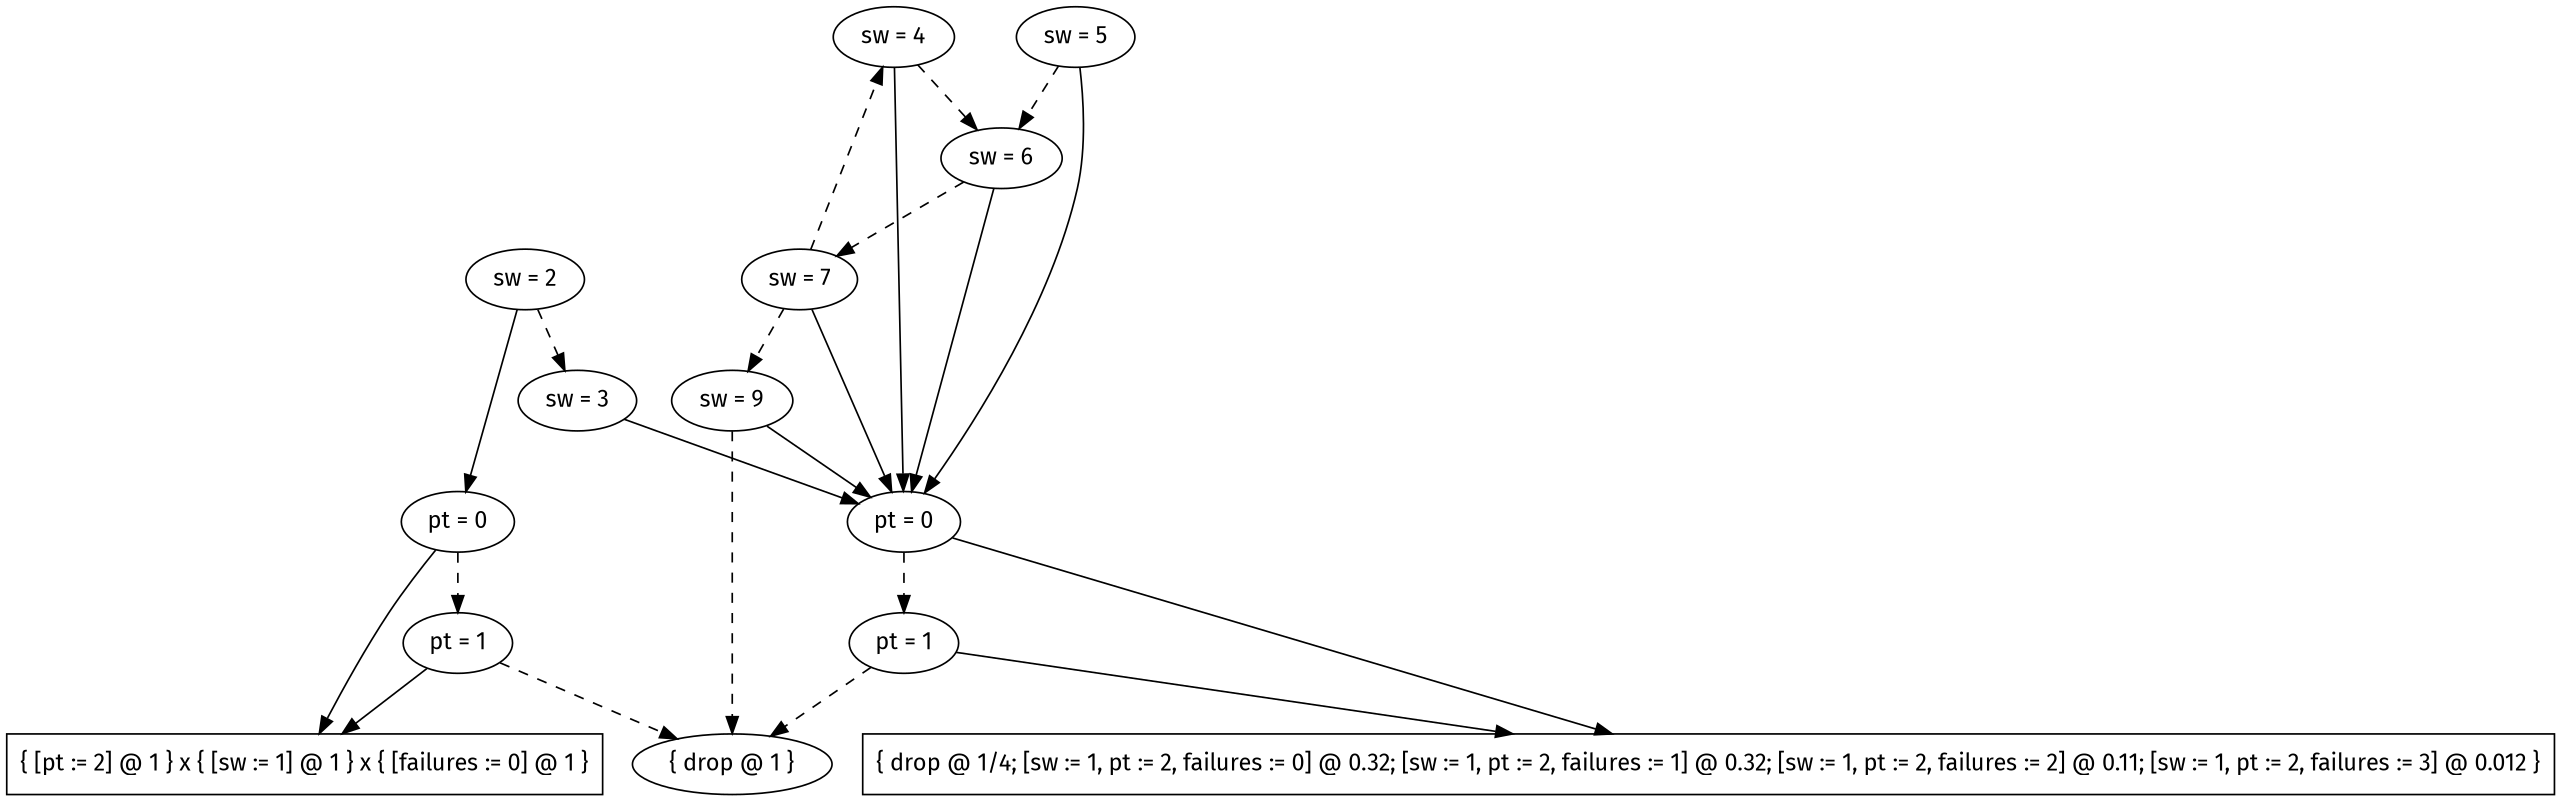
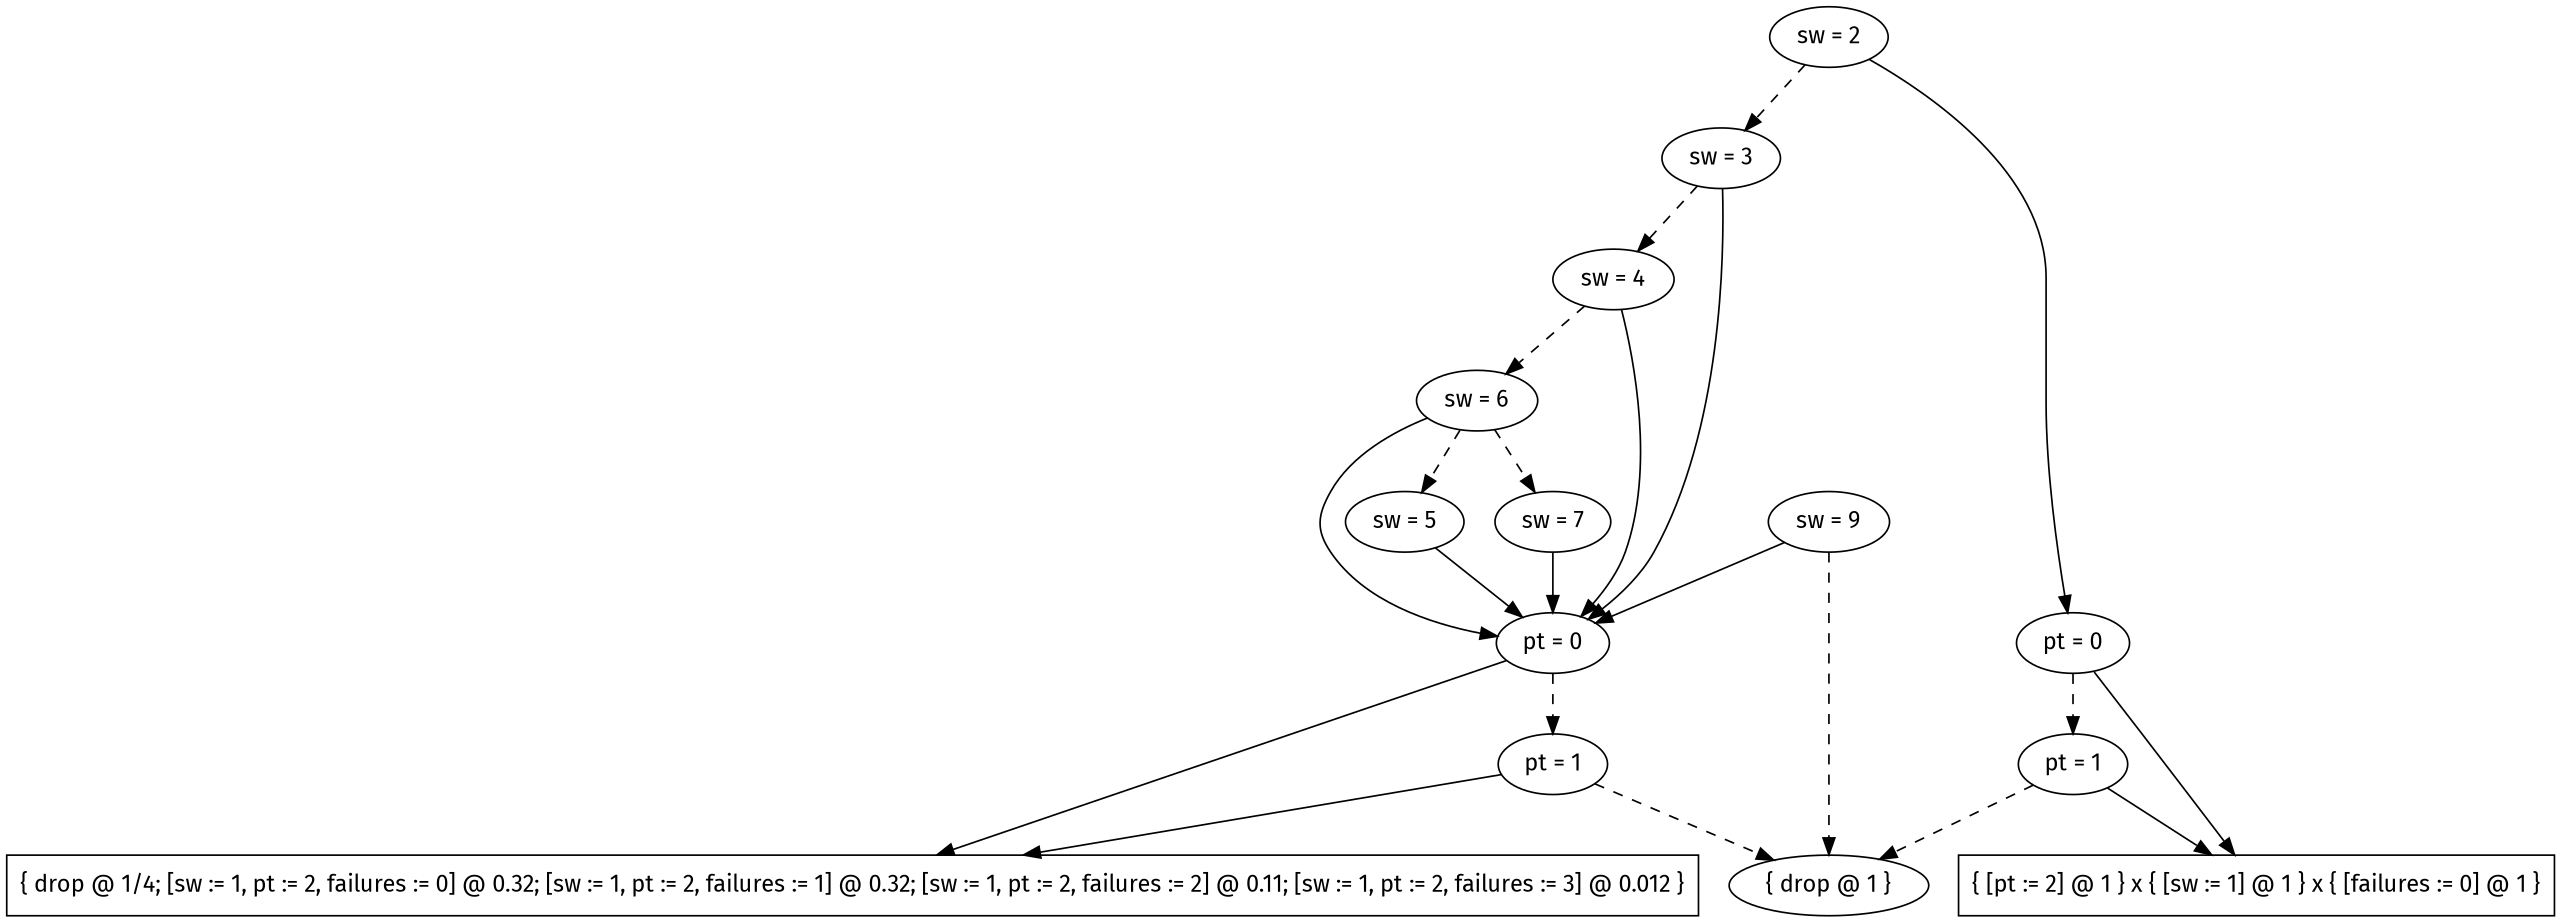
(1043, 90) -> (1445, 454)
(844, 166) -> (1673, 212)
(770, 333) -> none
